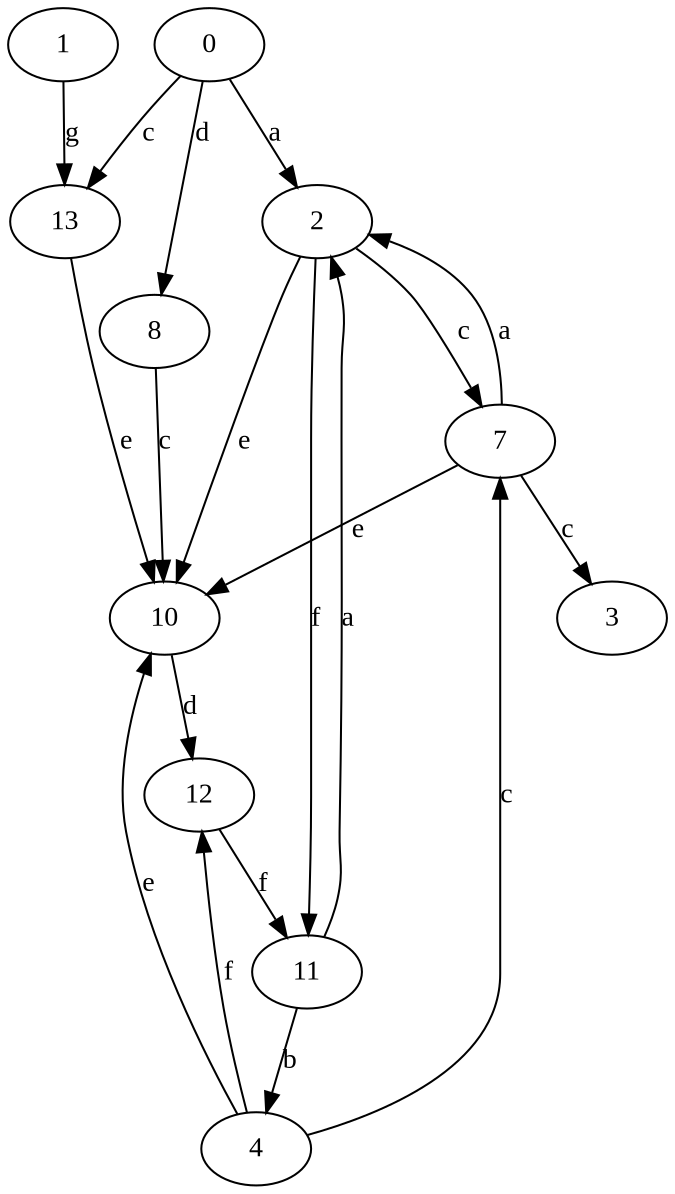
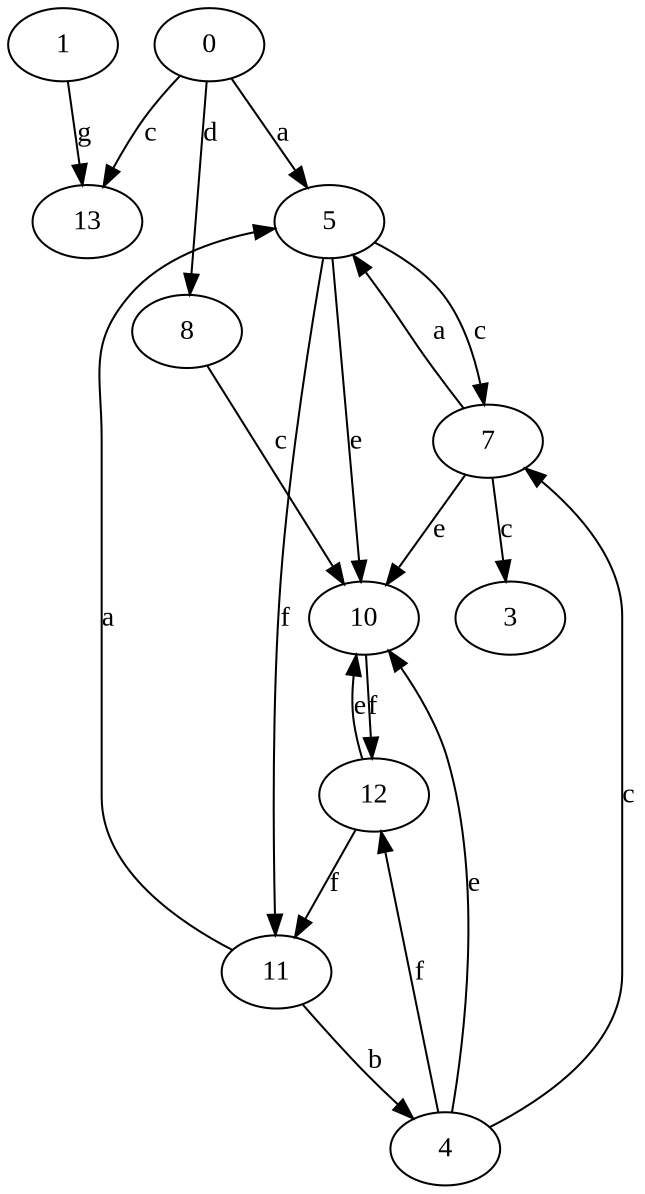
(317, 222) -> (329, 222)
(105, 411) -> (353, 717)
(190, 707) -> (373, 707)
